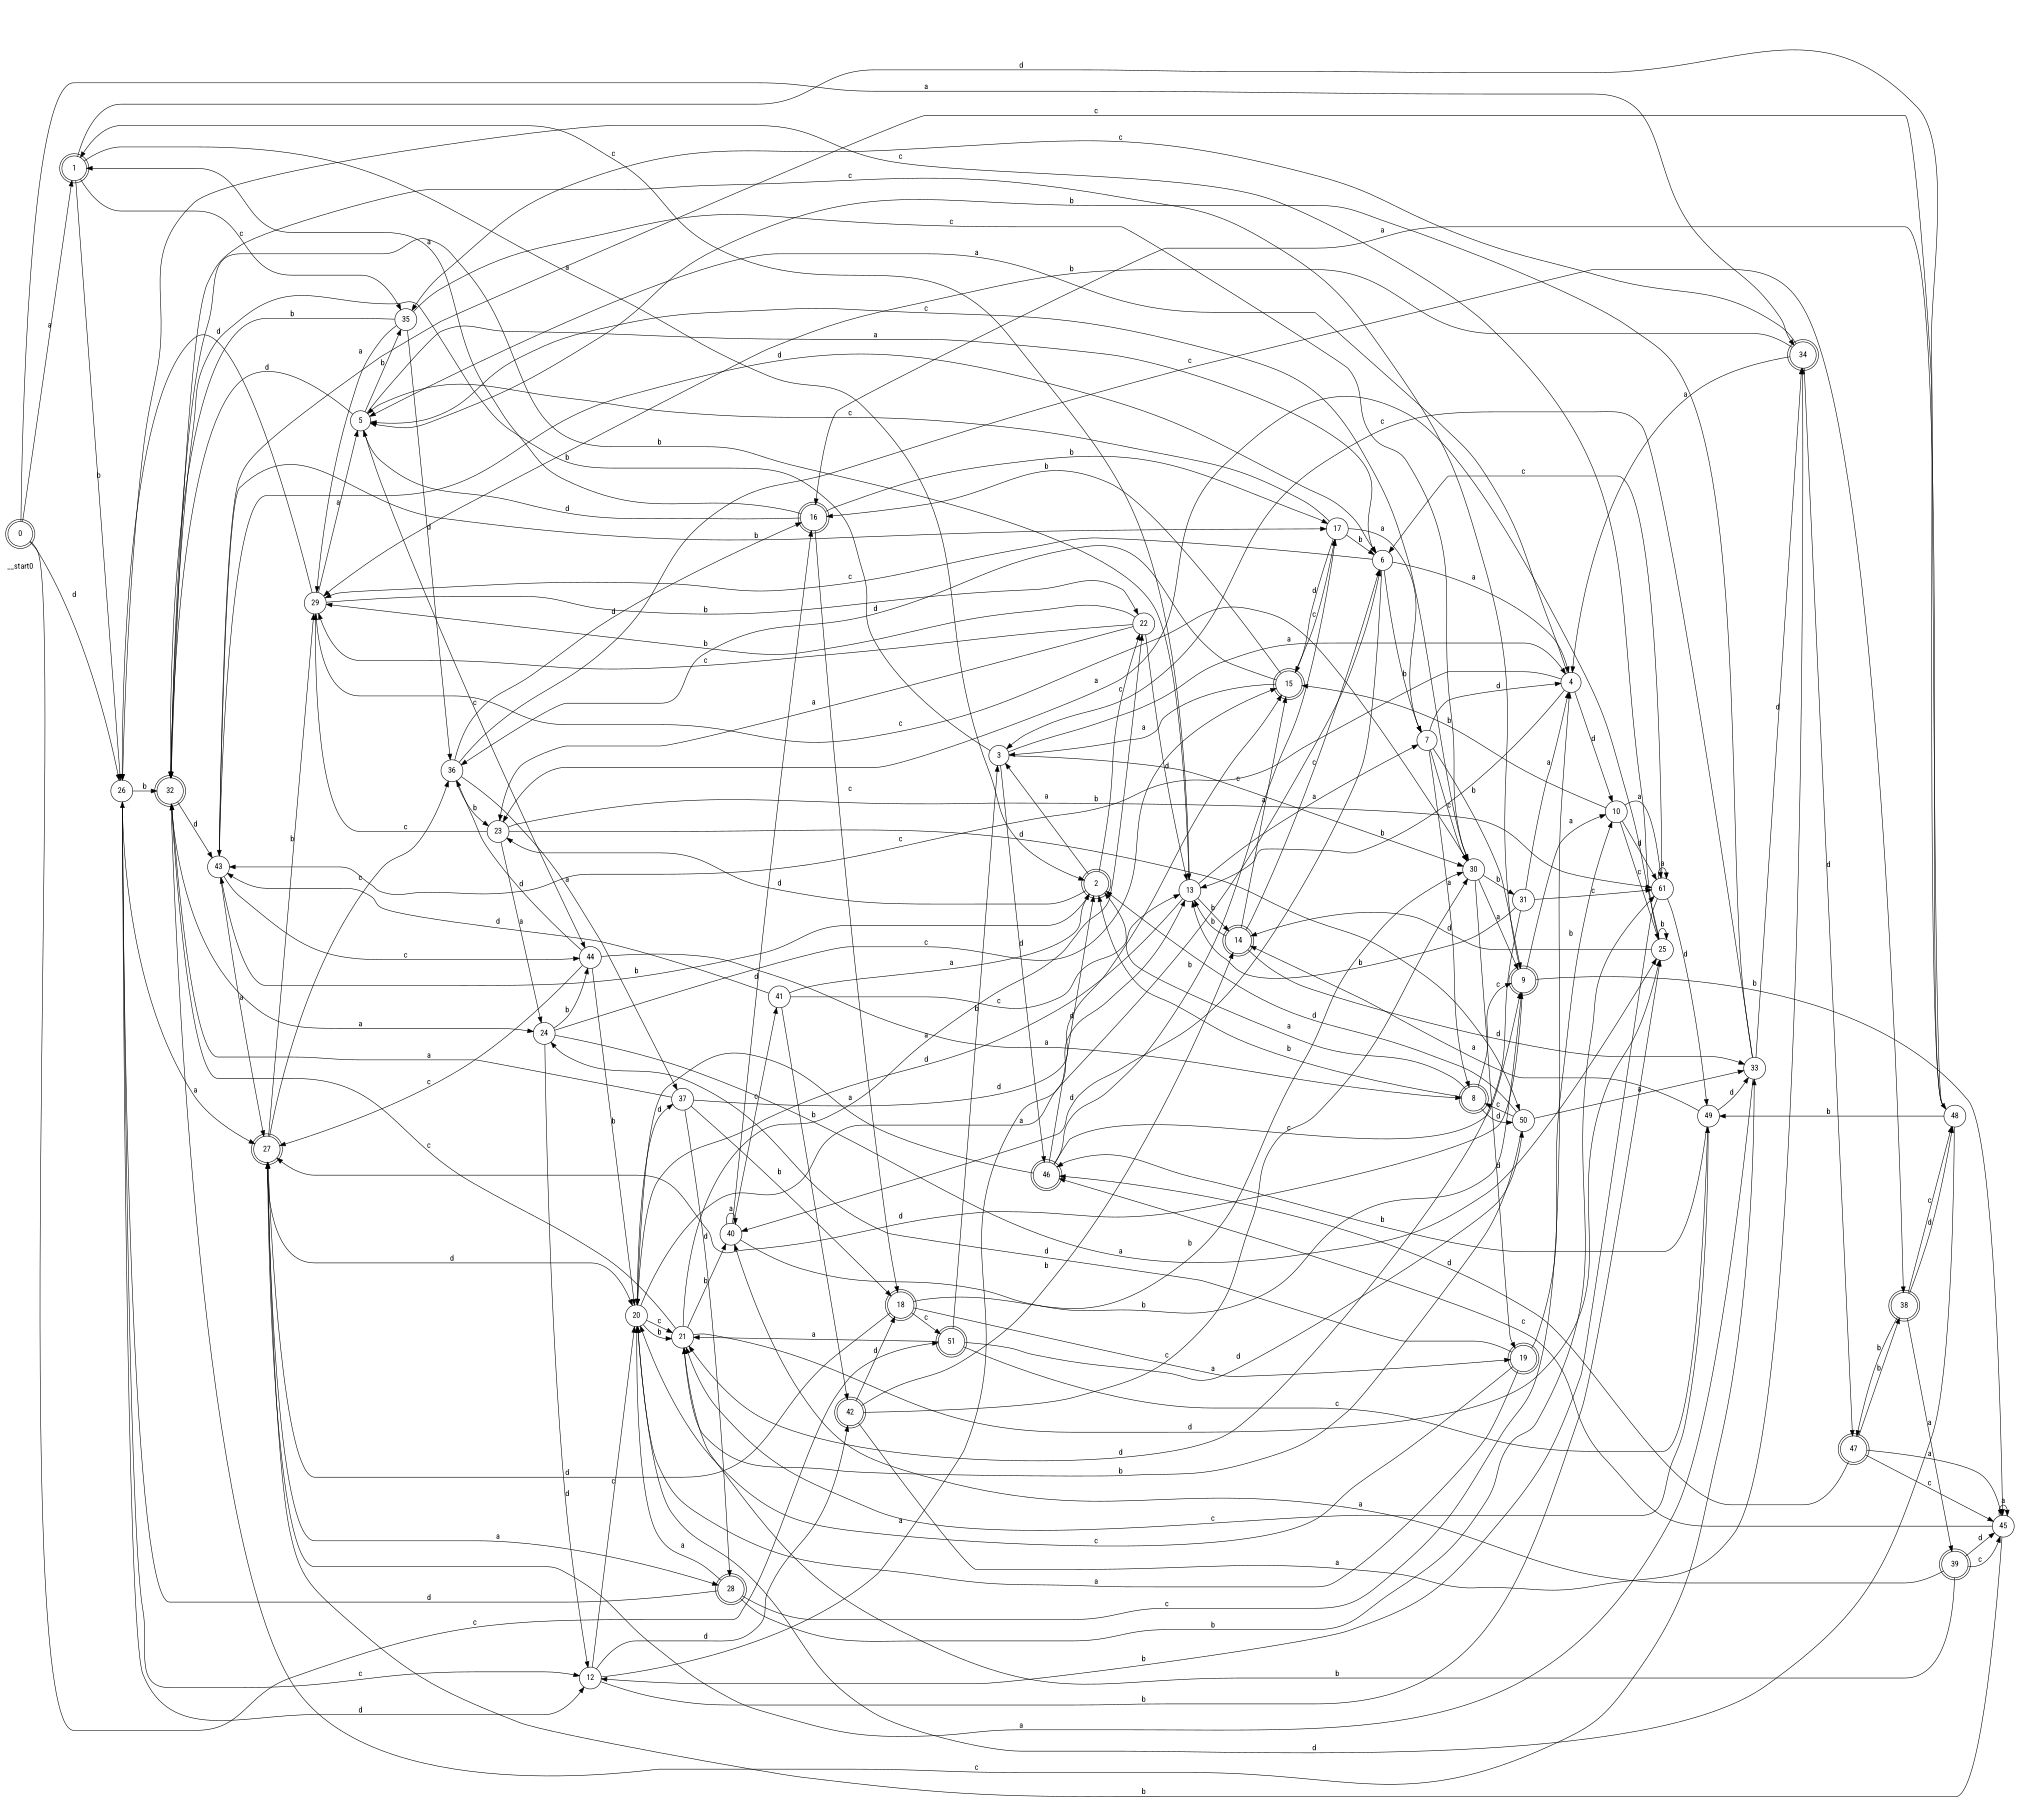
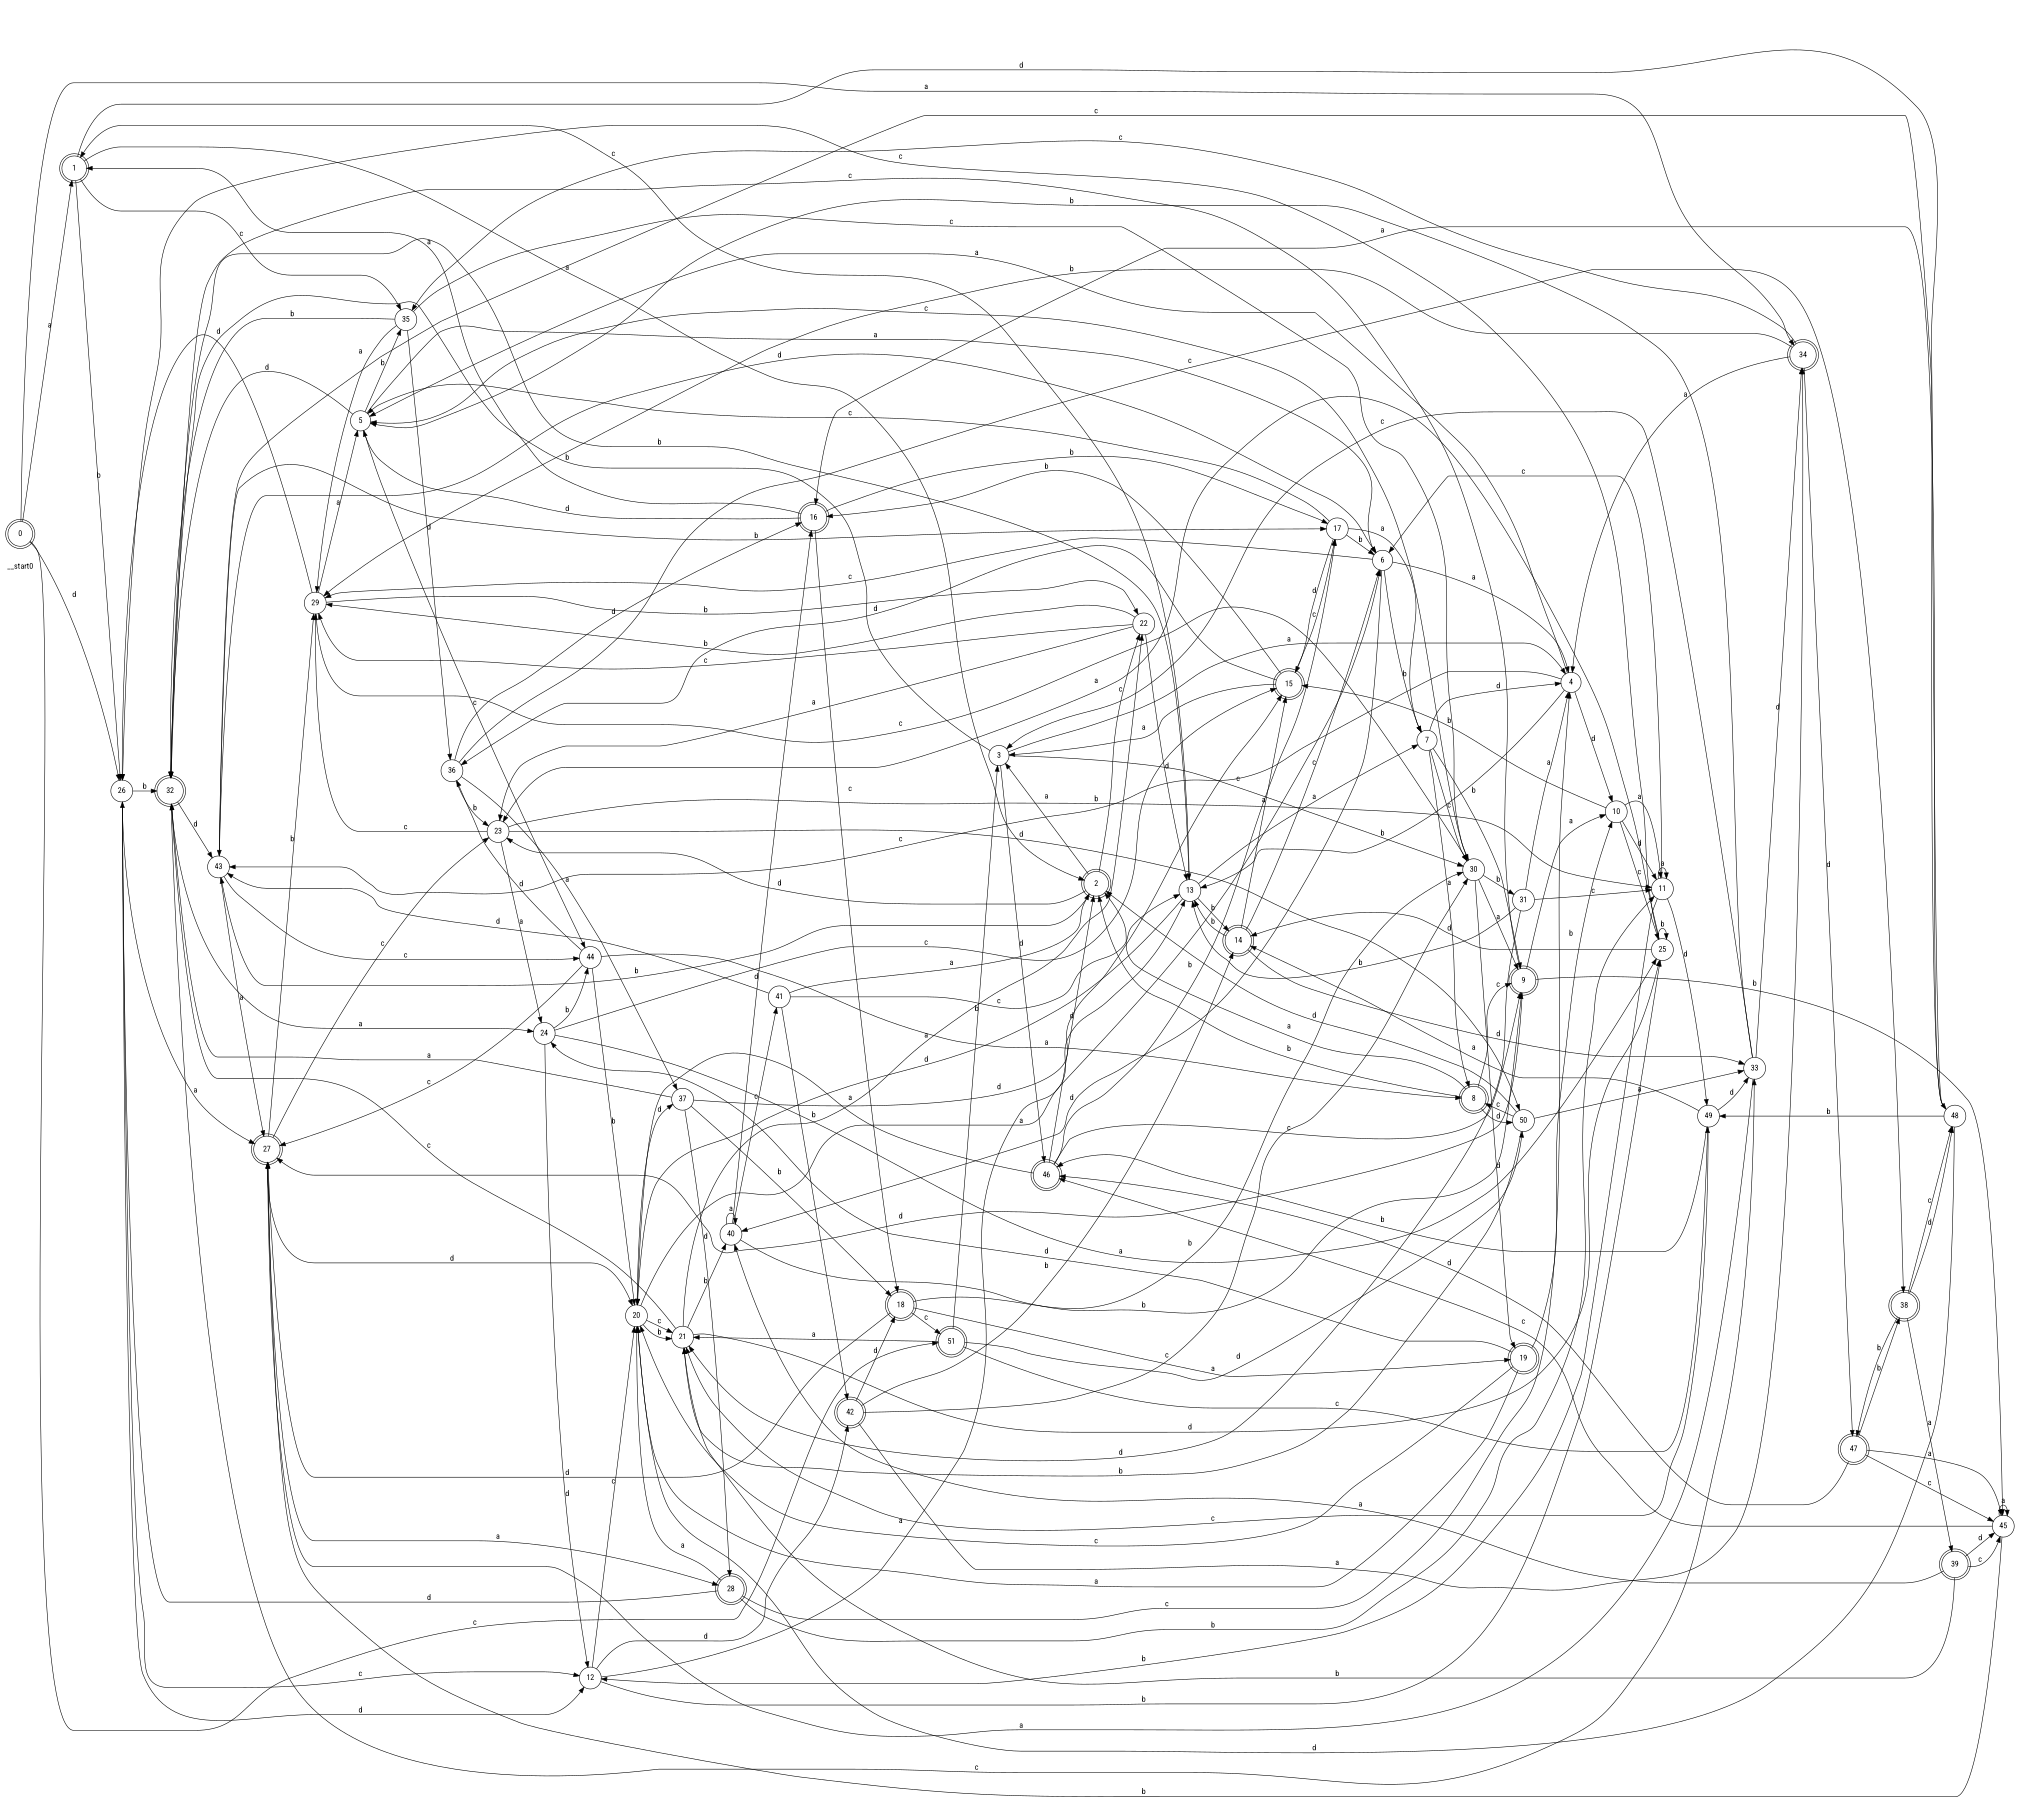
(1662, 889) -> (1662, 889)
(331, 946) -> (364, 978)
